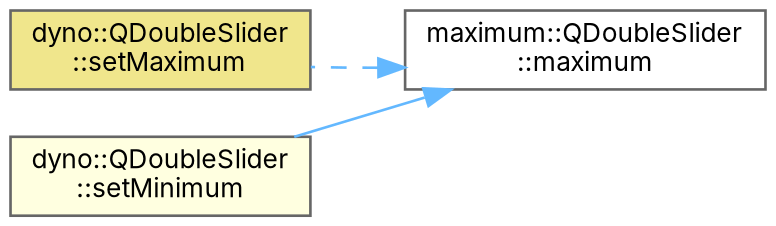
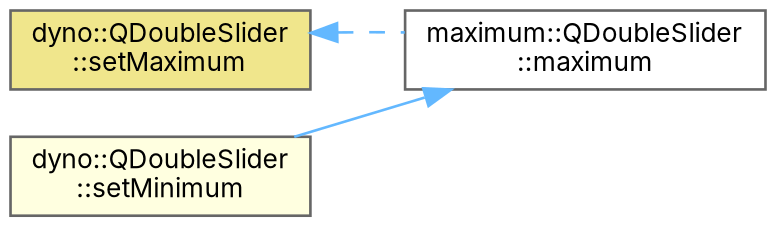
(345, 68) -> (371, 32)
